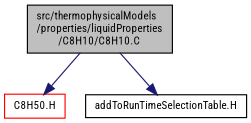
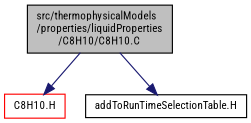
(35, 106) -> (35, 106)
